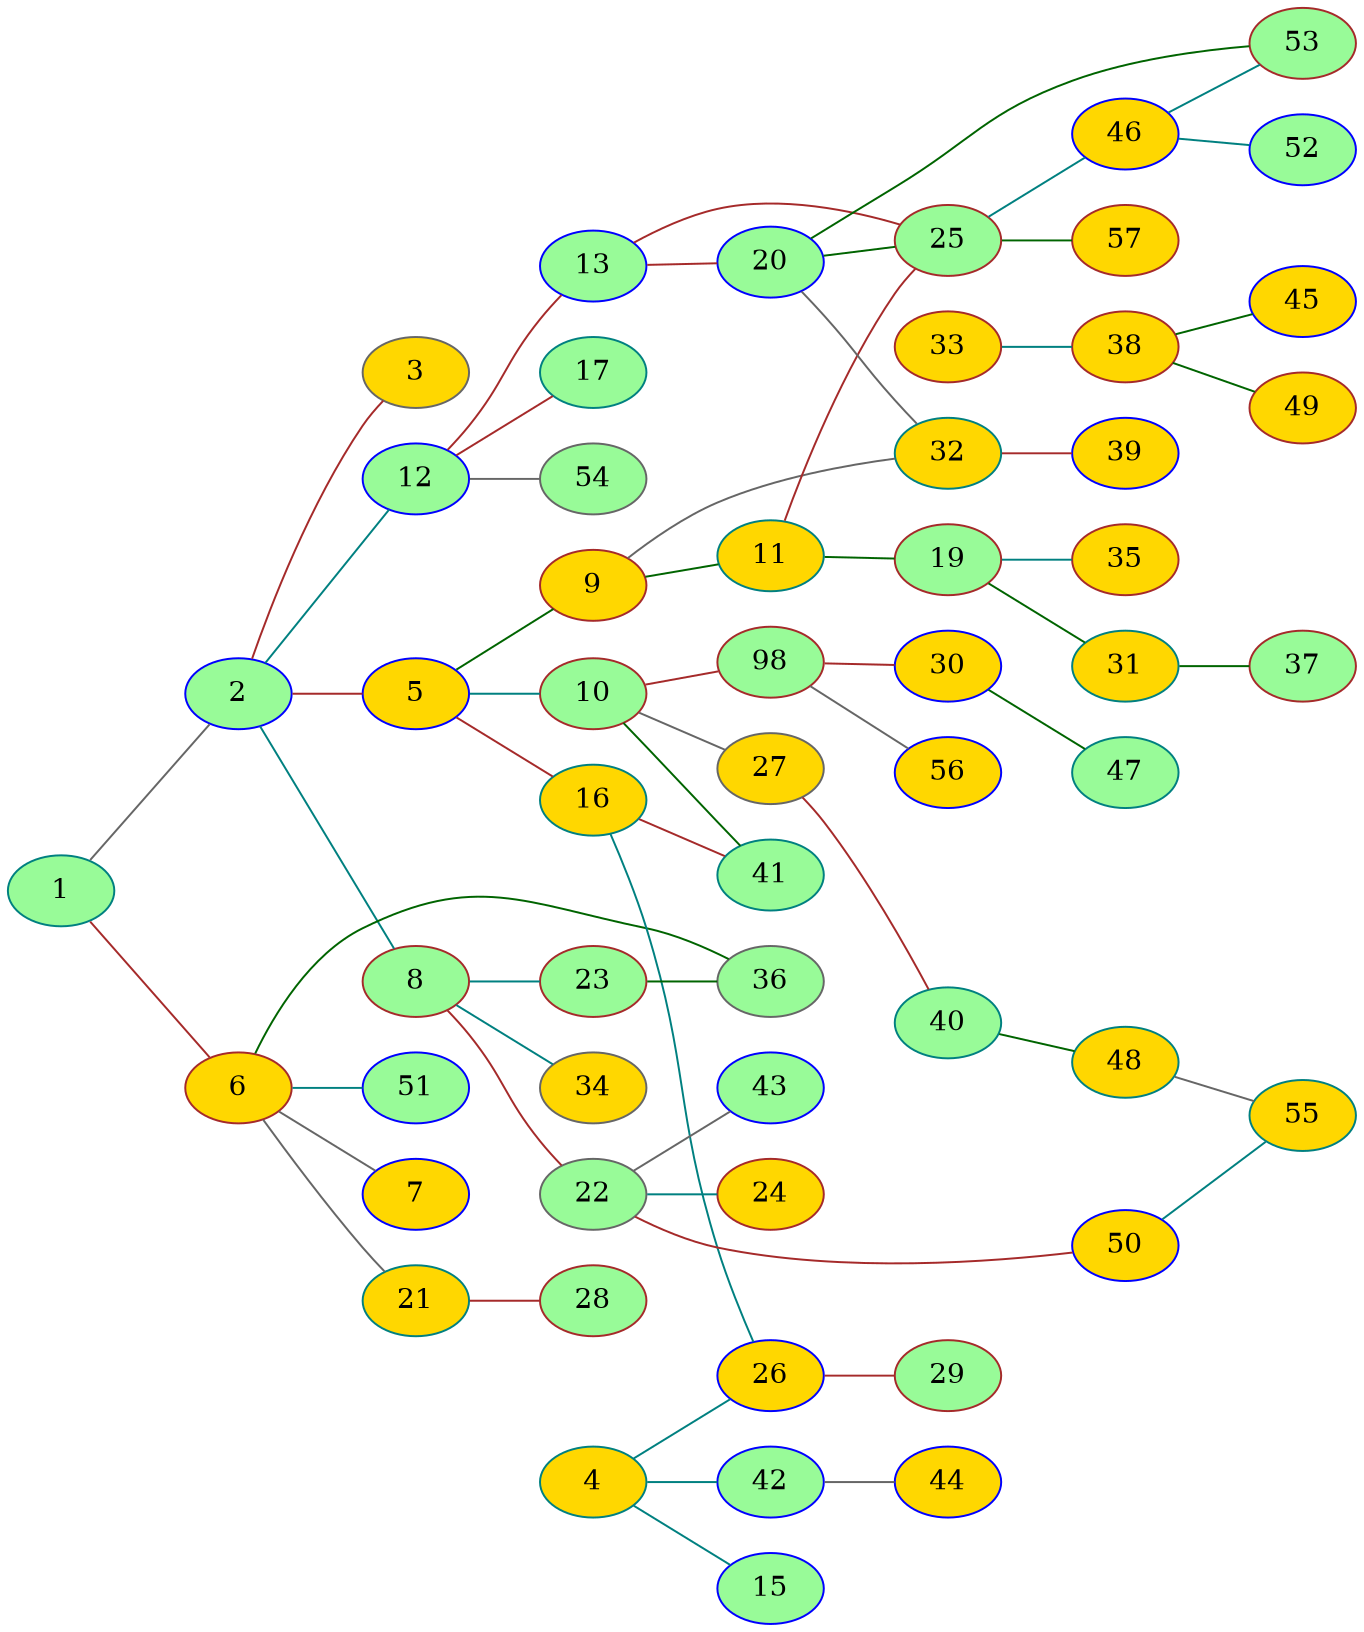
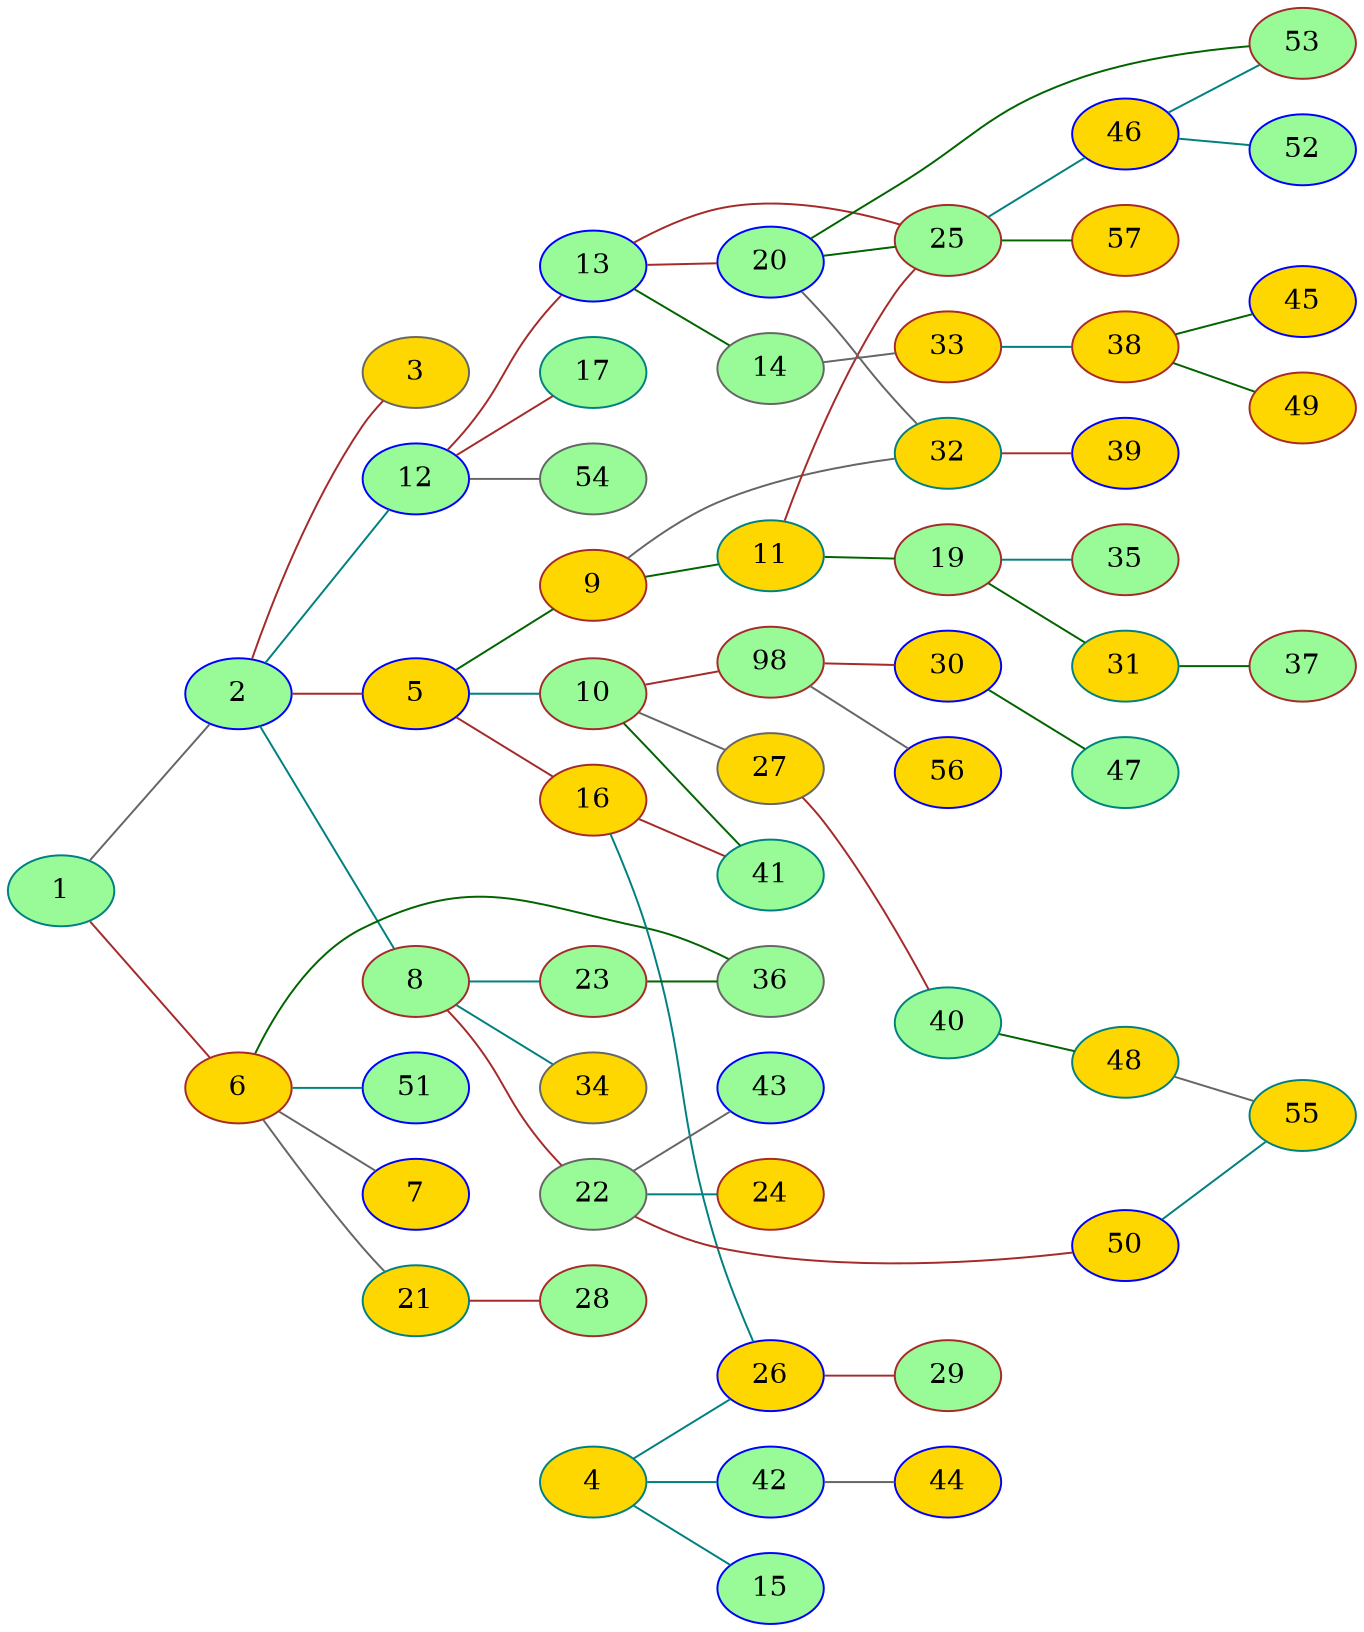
none -> (771, 369)
(1125, 560) -> (1125, 560)
(593, 800) -> (593, 800)
